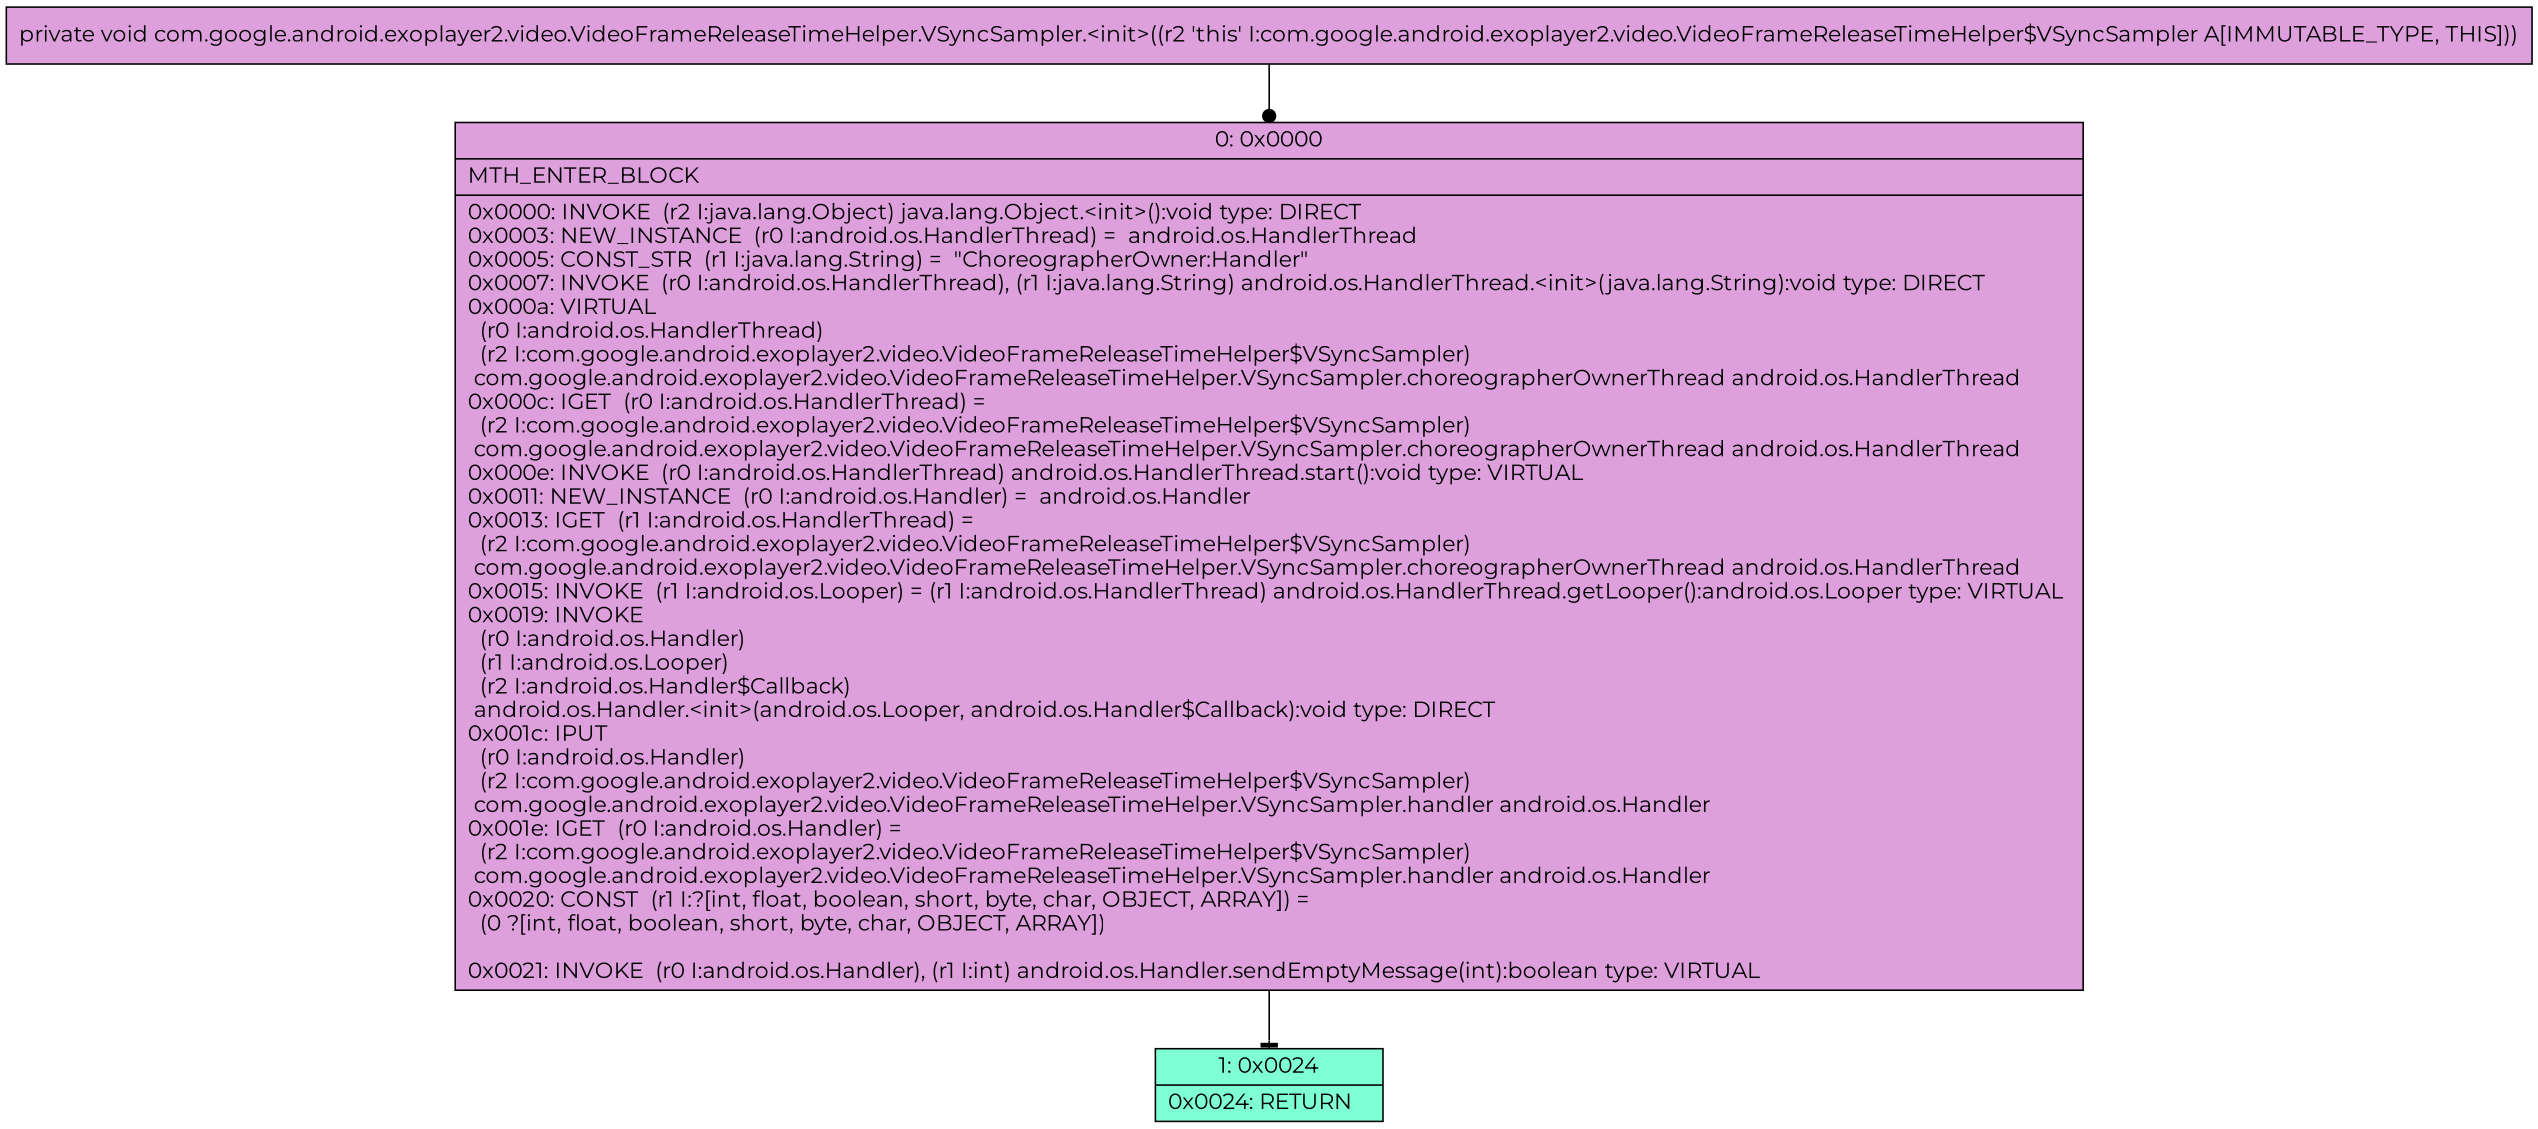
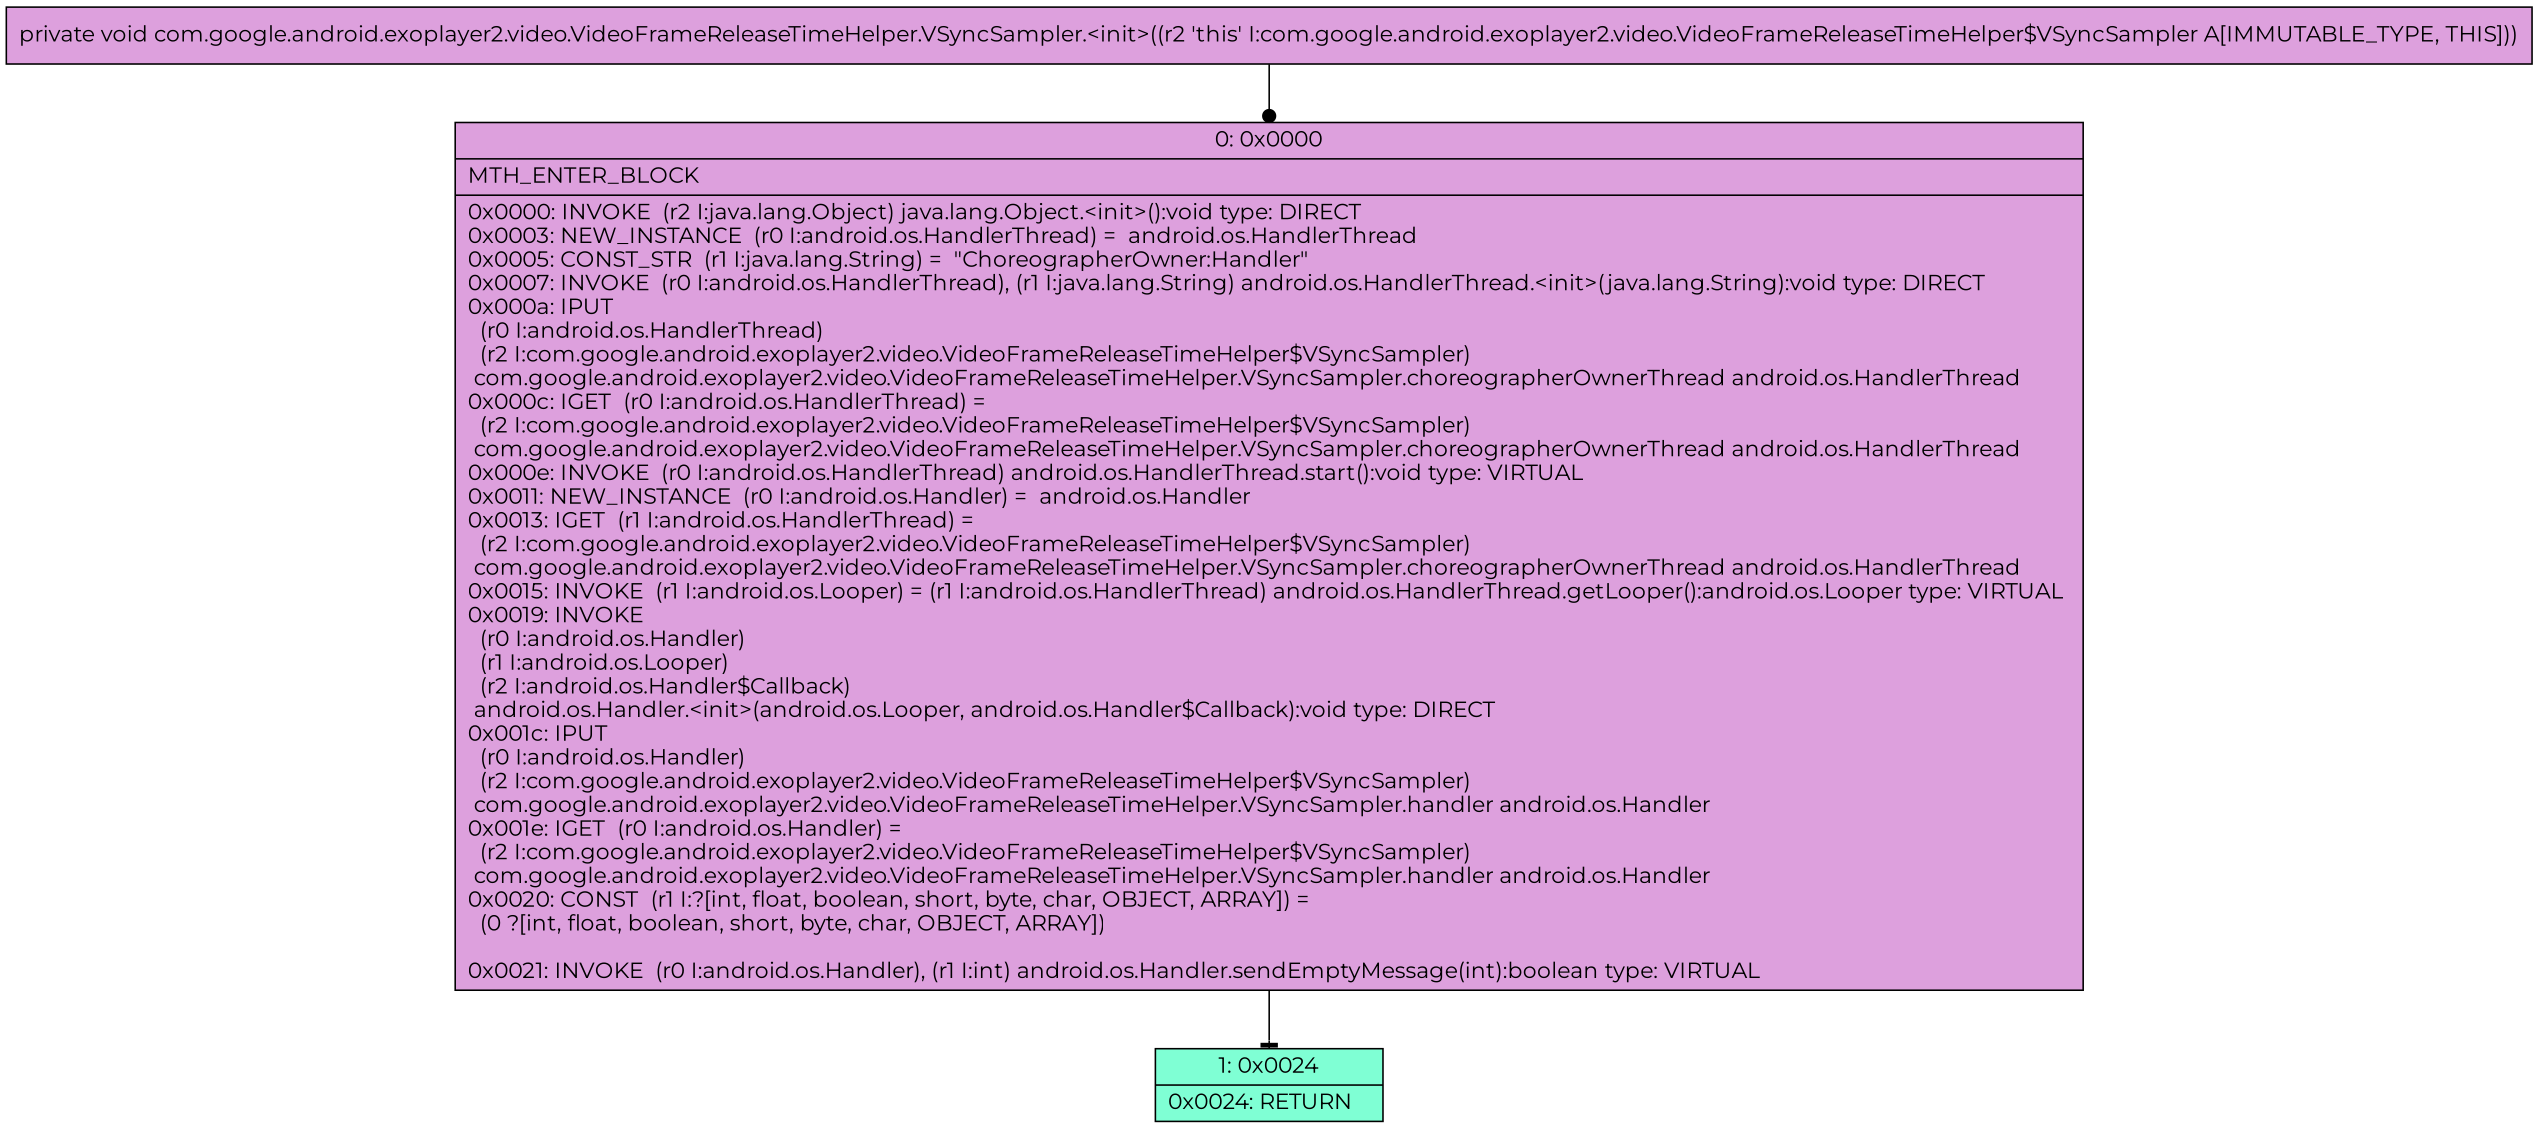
(568, 307) -> (547, 307)
